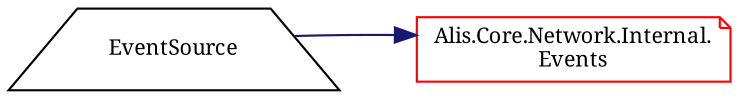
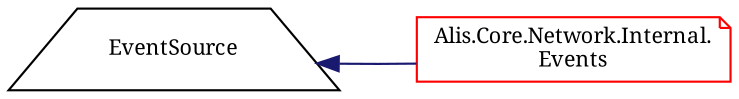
(345, 35) -> (378, 64)
